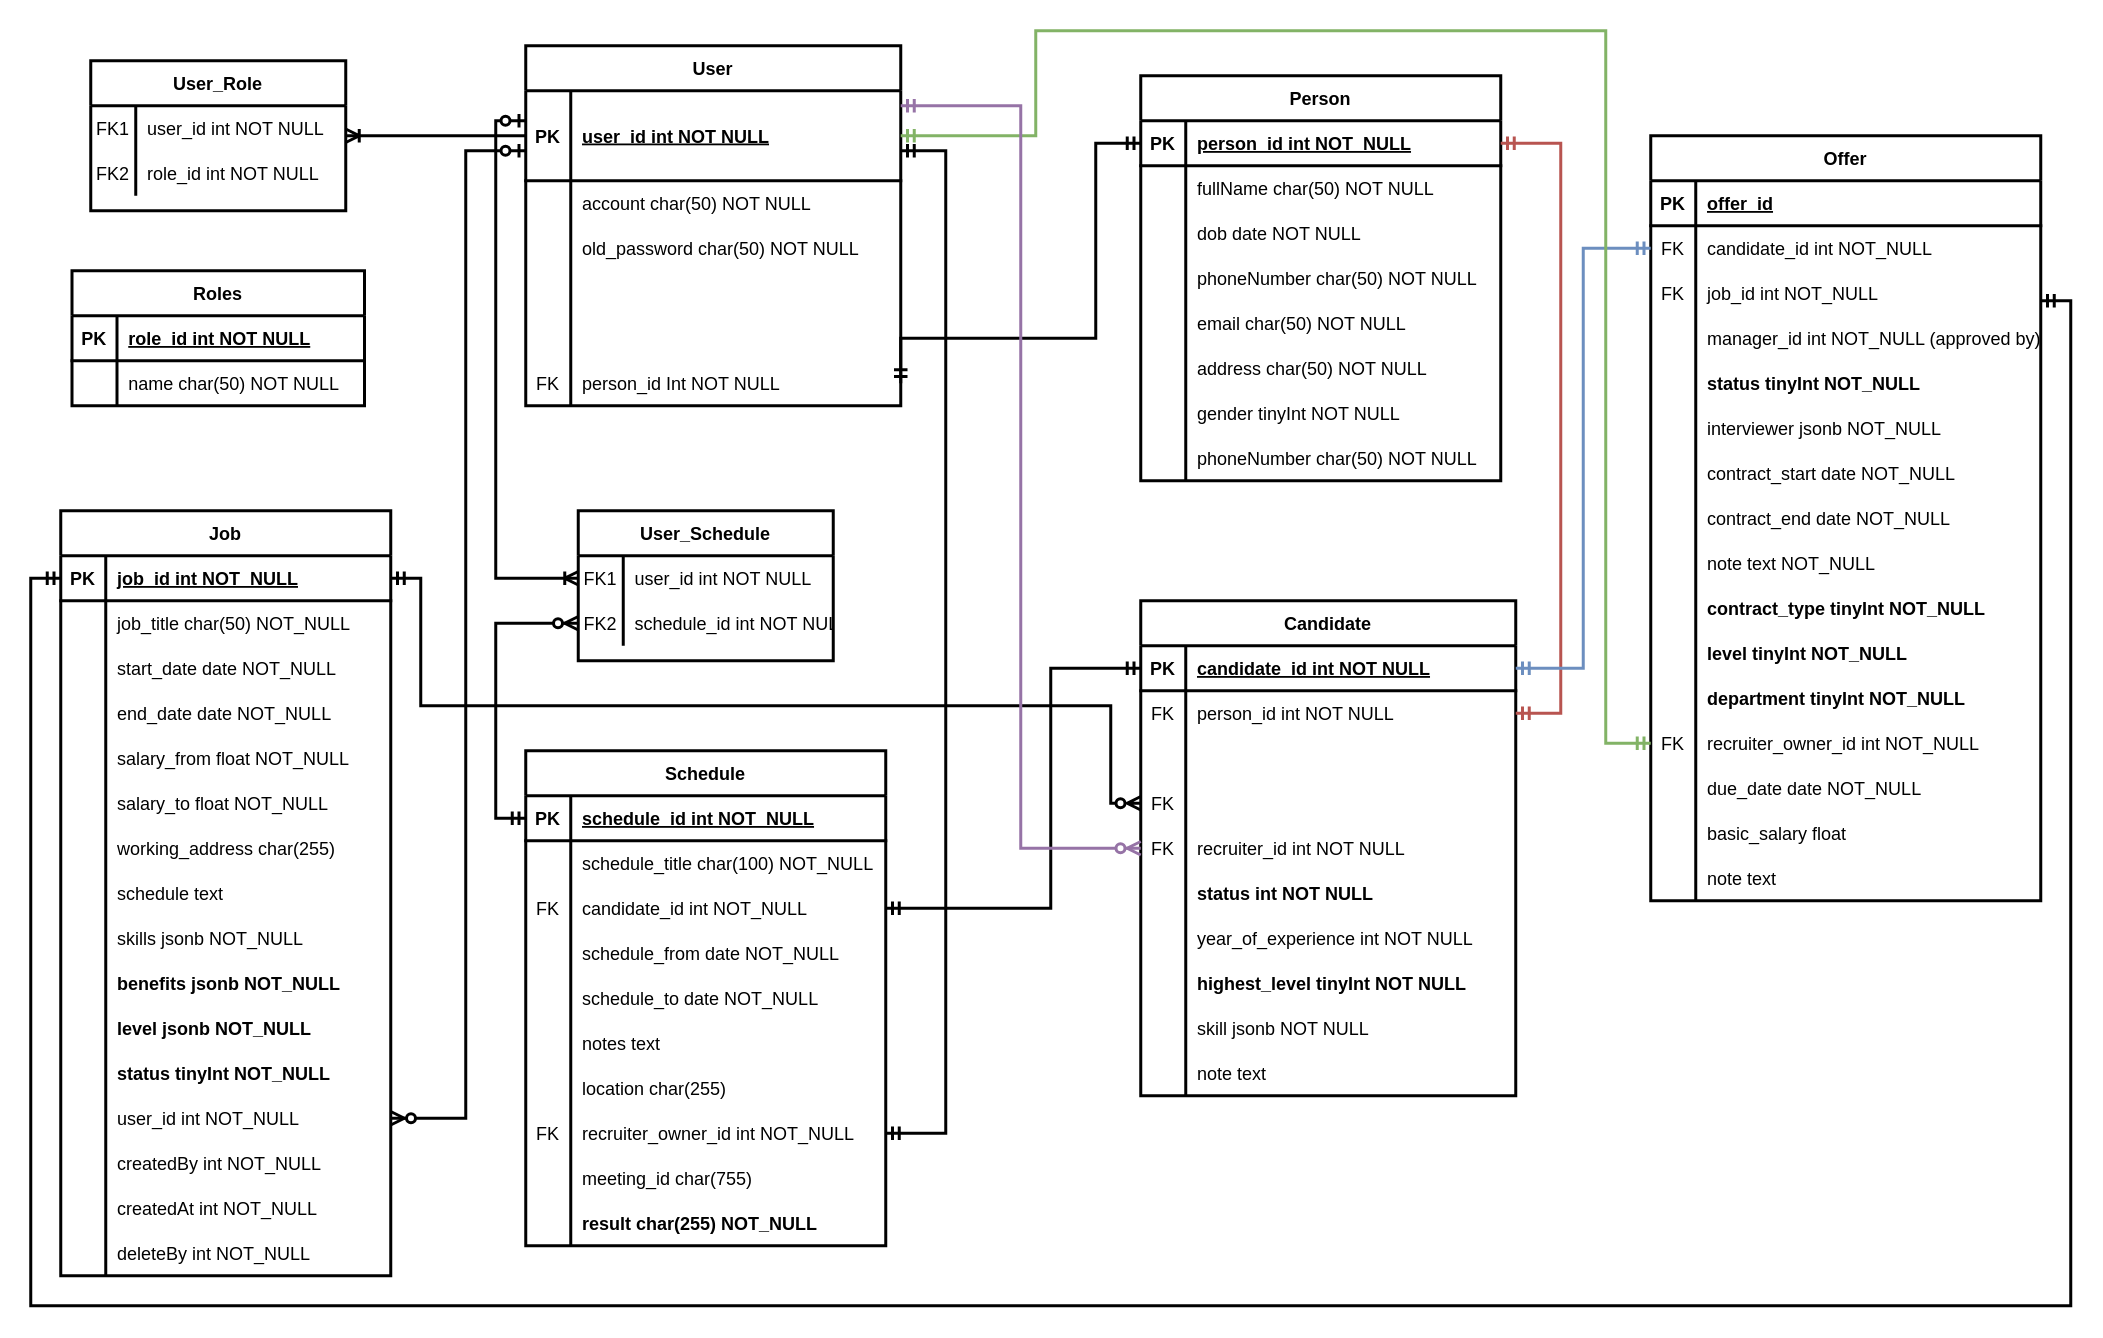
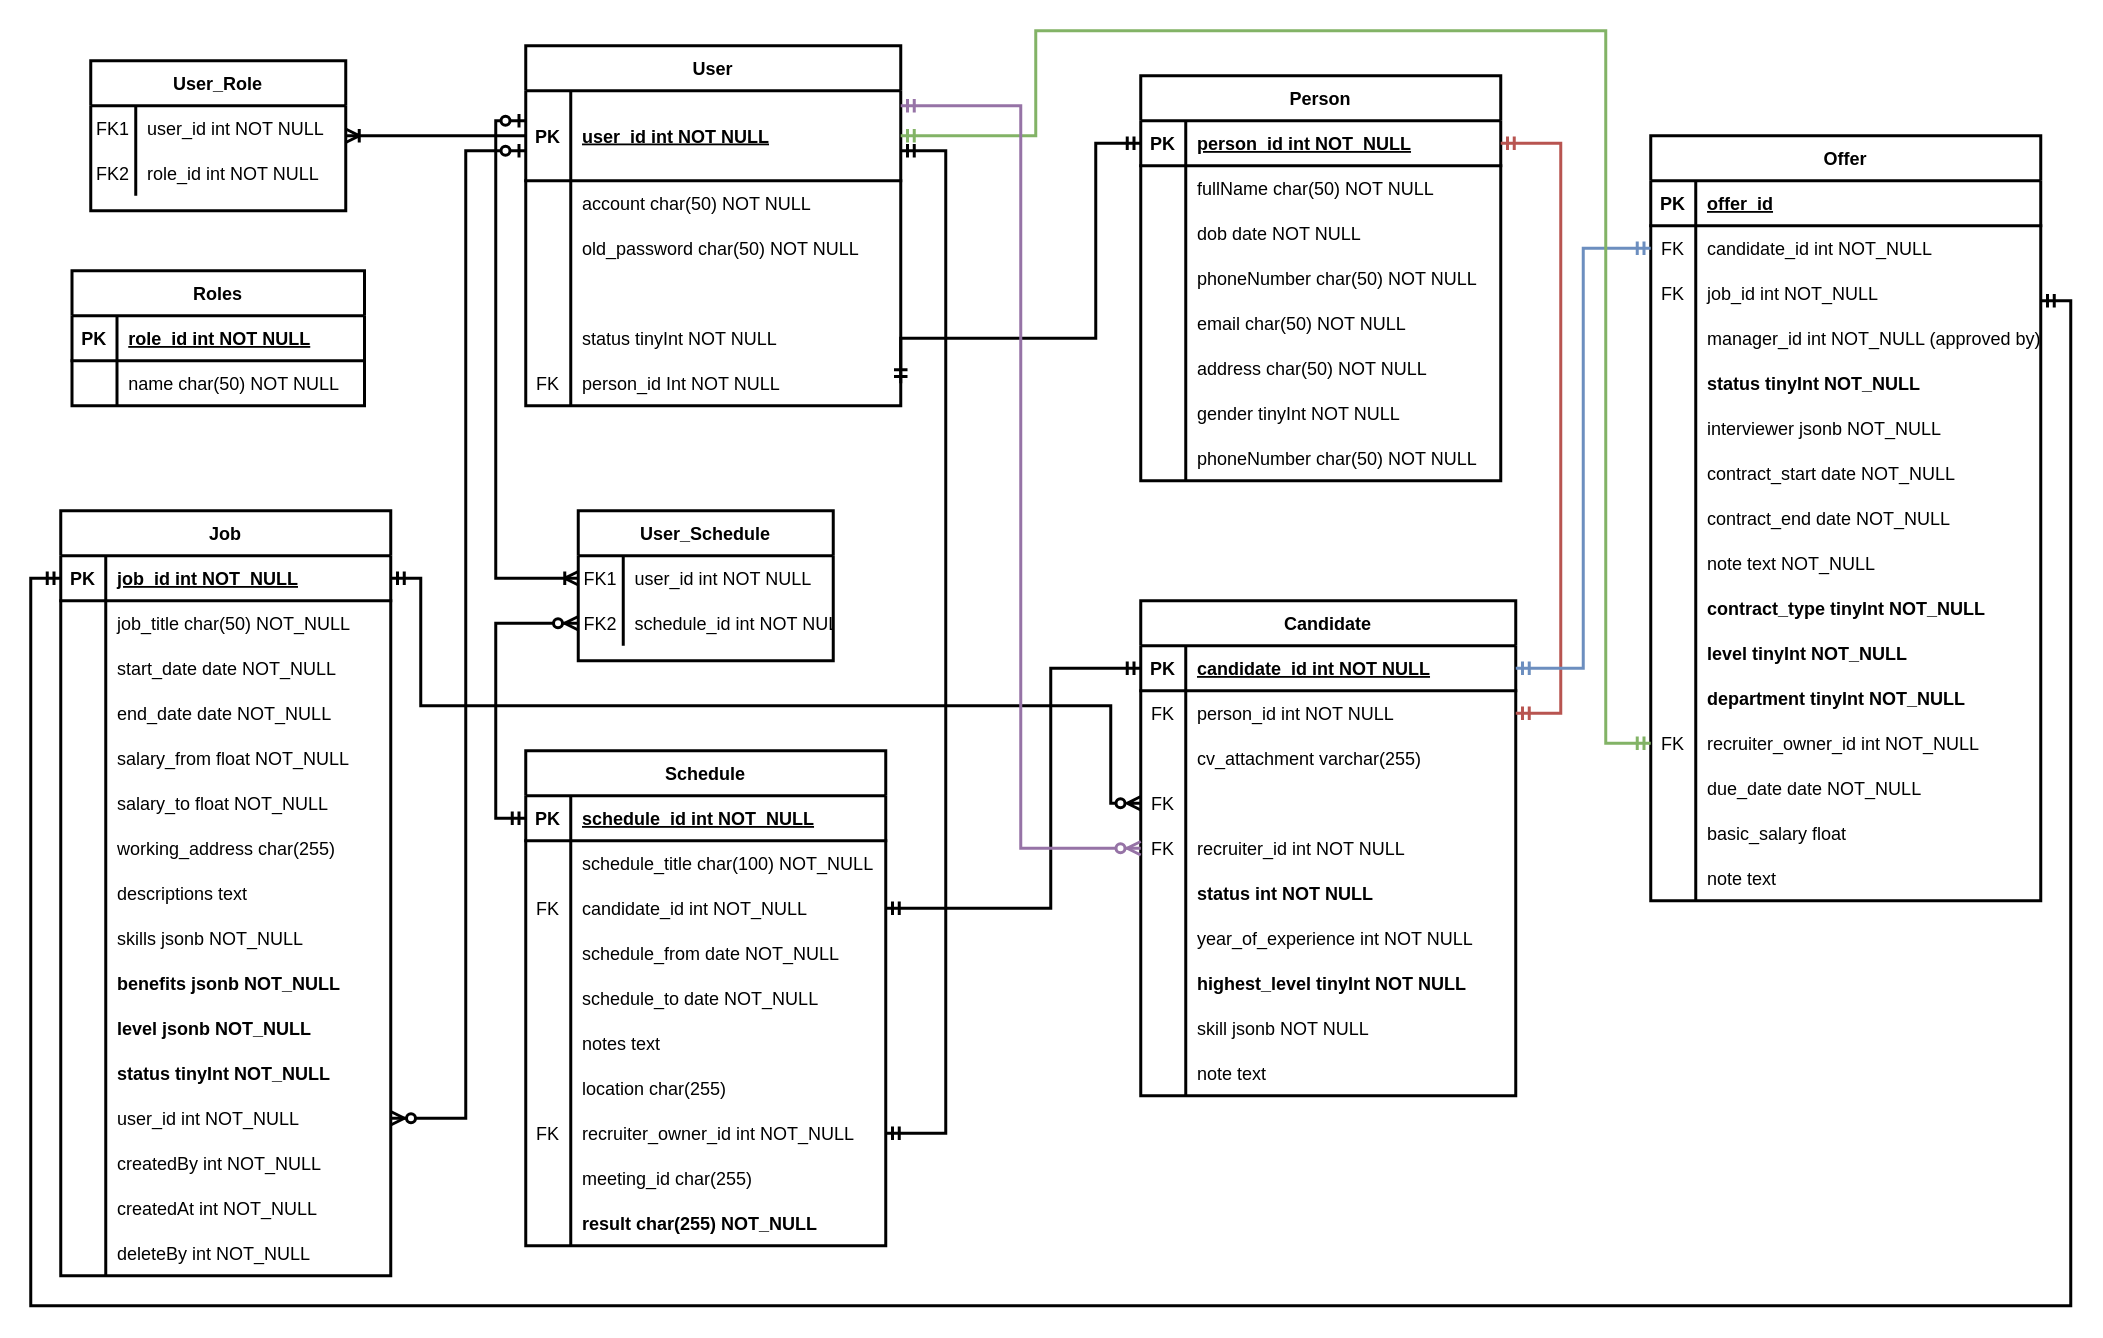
none -> (736, 338)
none -> (1351, 758)
(178, 894) -> (196, 894)
(676, 1179) -> (676, 1179)
